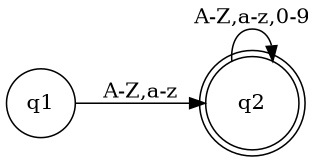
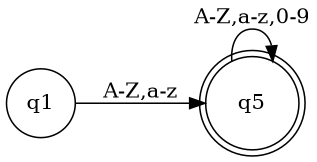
(252, 103) -> (252, 103)
